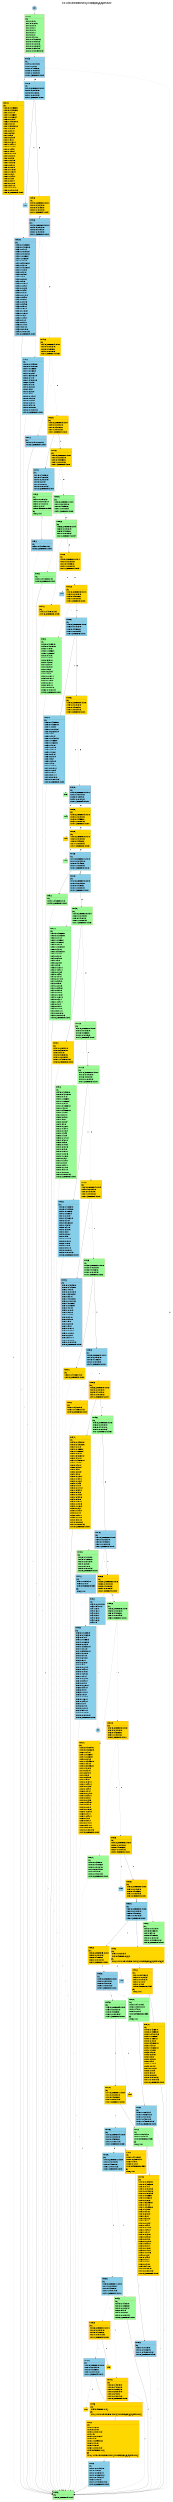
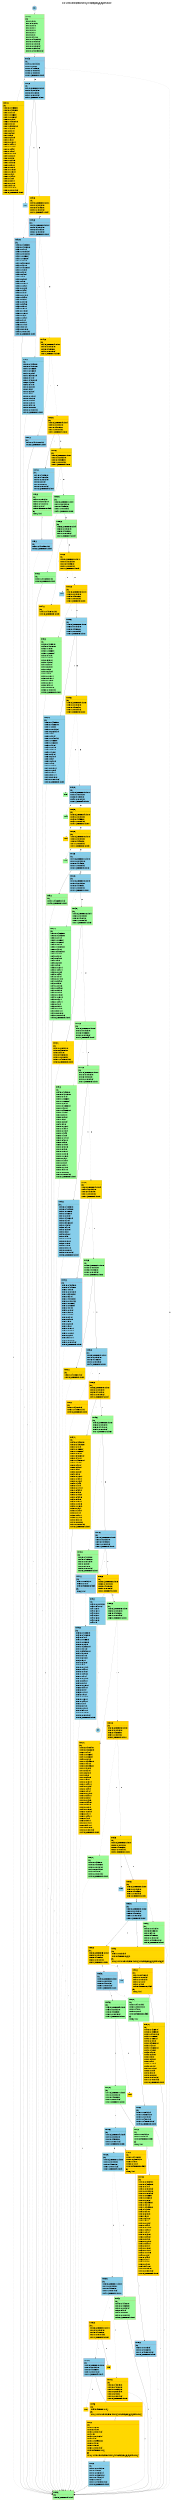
(115, 2095) -> (115, 2095)
